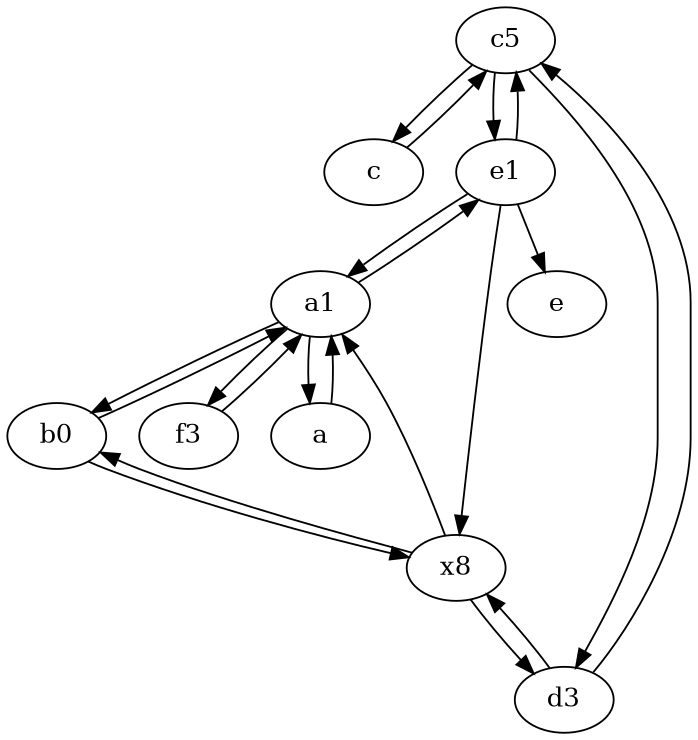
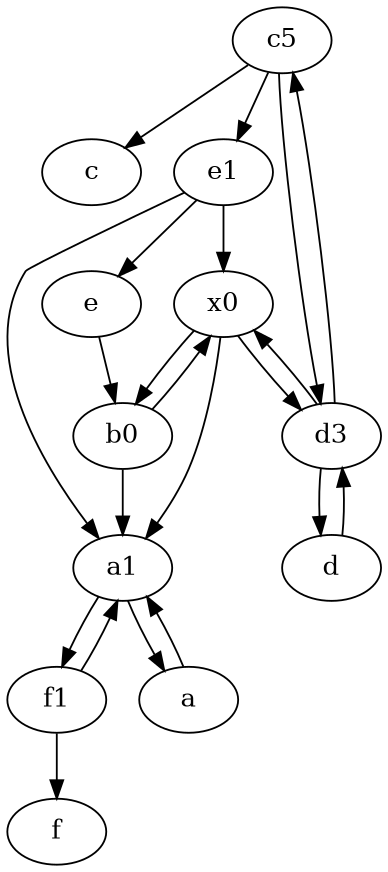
(518, 115) -> none
(441, 117) -> none
(411, 248) -> none
(193, 362) -> (105, 361)
(189, 436) -> (57, 700)
none -> (332, 568)
(456, 568) -> (223, 304)
none -> (57, 832)
